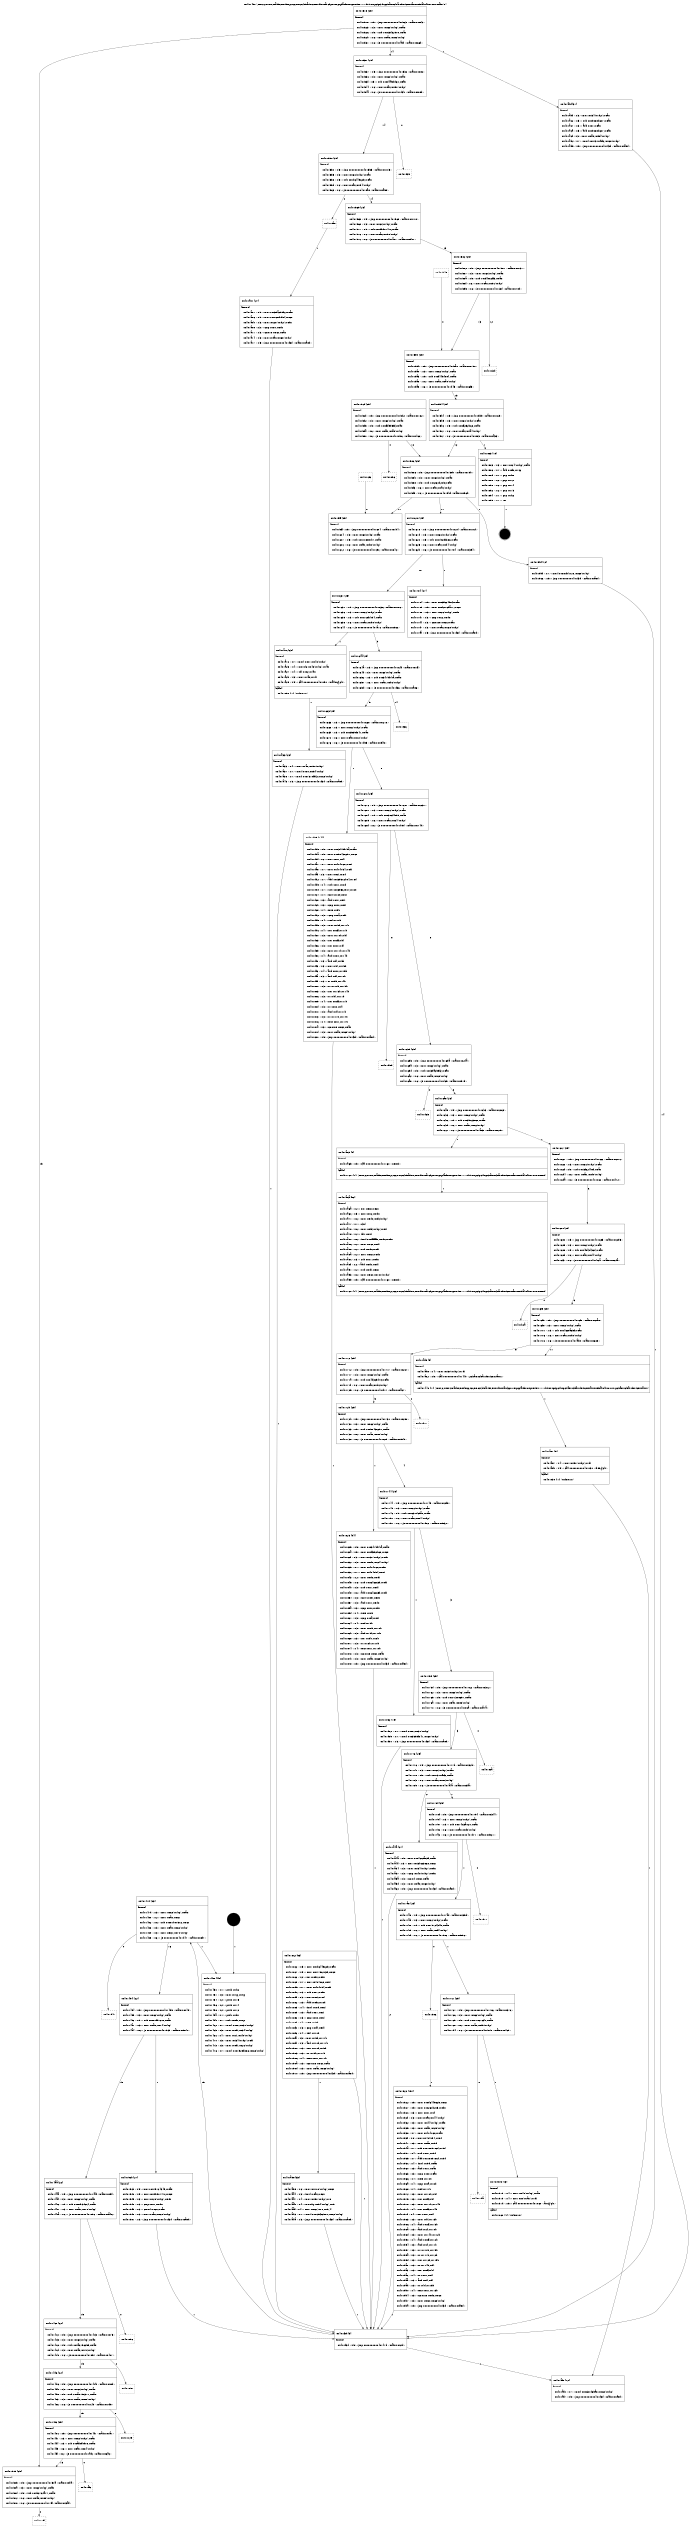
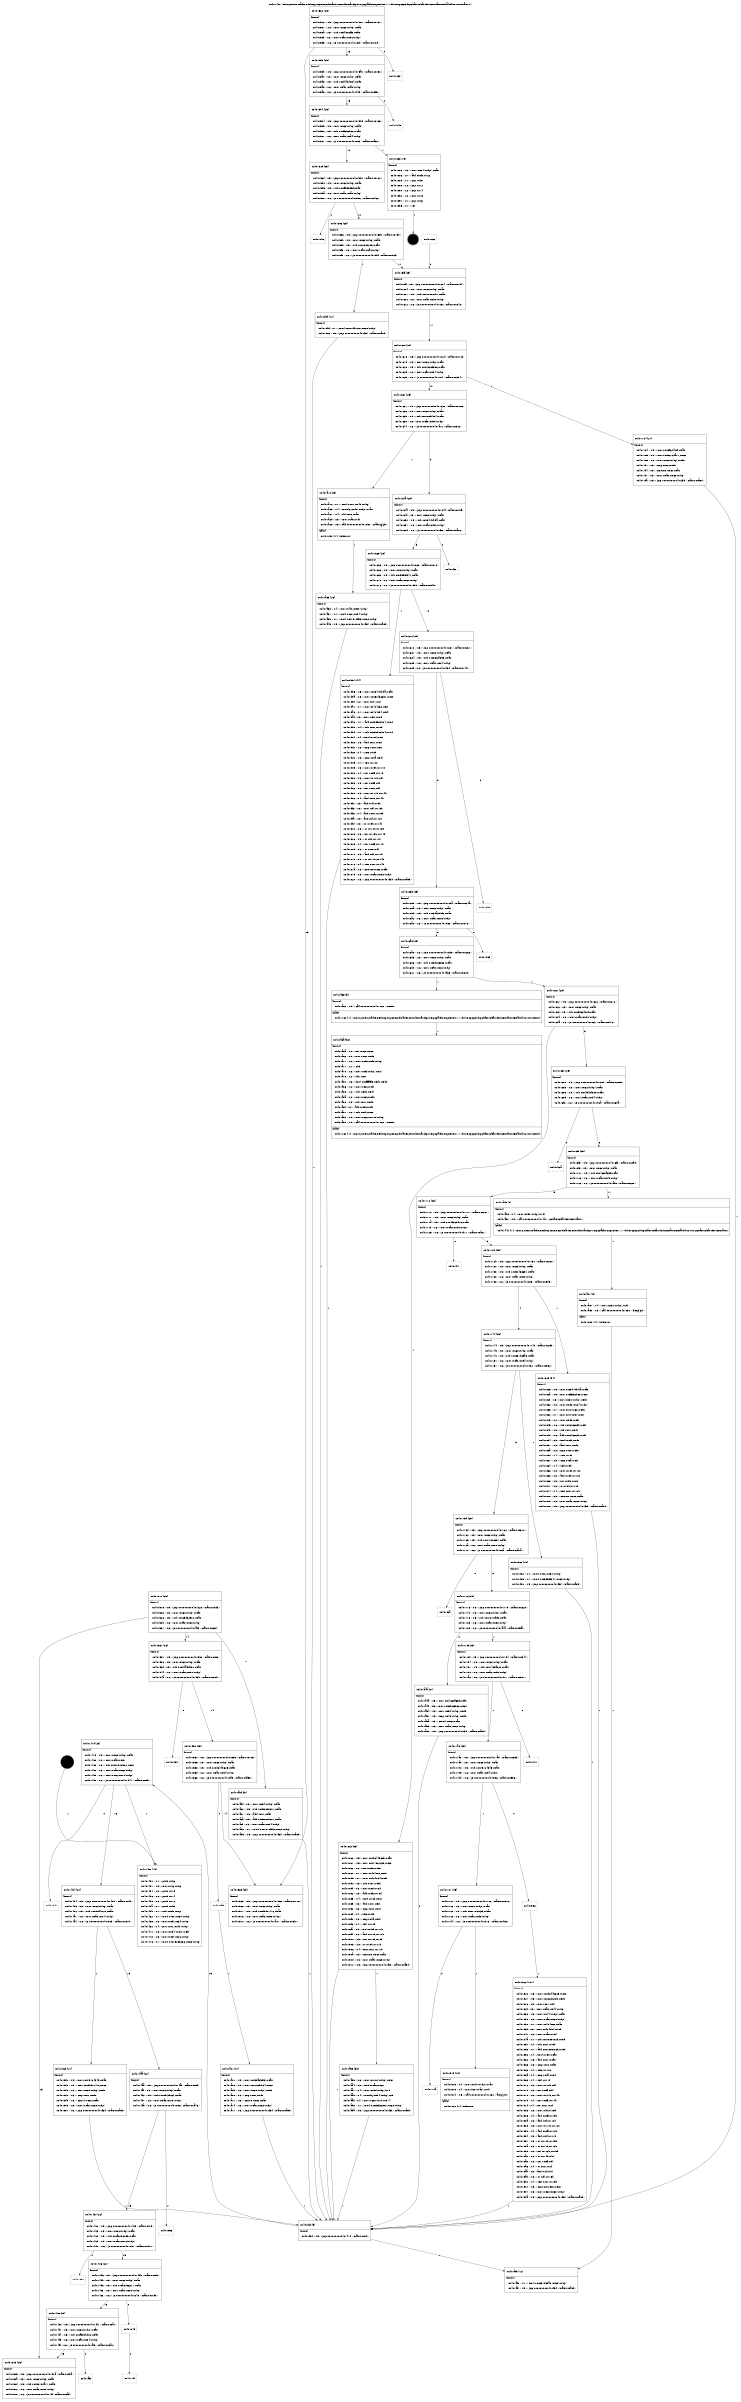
(435, 246) -> (305, 967)
(441, 313) -> (387, 107)
(491, 322) -> (384, 51)
(453, 448) -> (347, 153)
(440, 505) -> (429, 324)
(396, 702) -> (442, 545)
(663, 1115) -> (310, 1974)
none -> (412, 1388)
none -> (736, 1495)
(39, 2511) -> (129, 2353)
